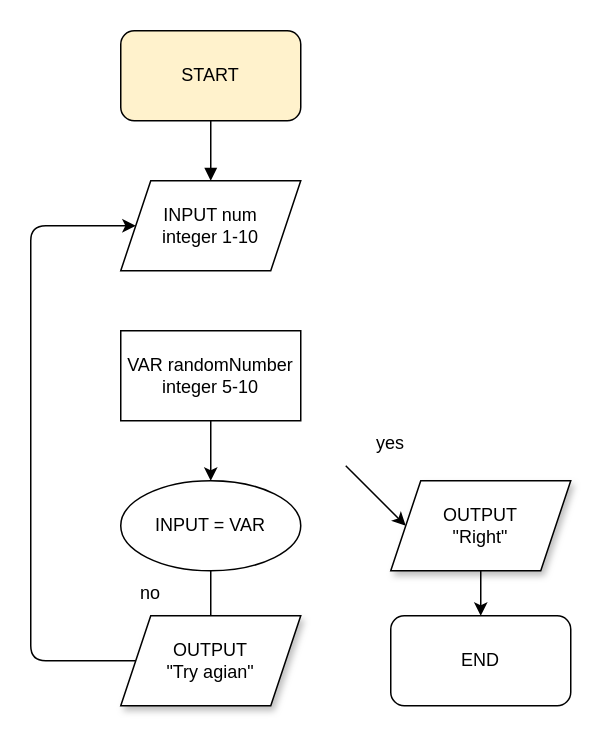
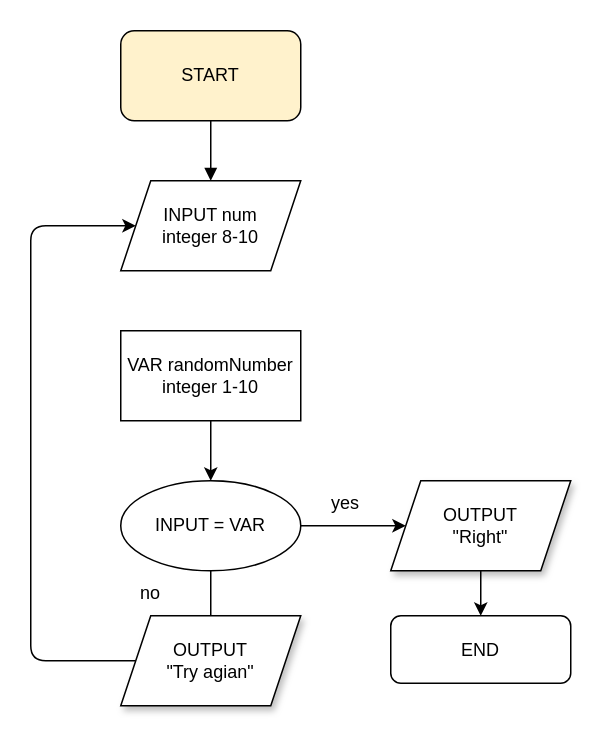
(211, 226) -> (211, 226)
(211, 376) -> (211, 376)
(391, 443) -> (346, 503)
(481, 661) -> (481, 650)
